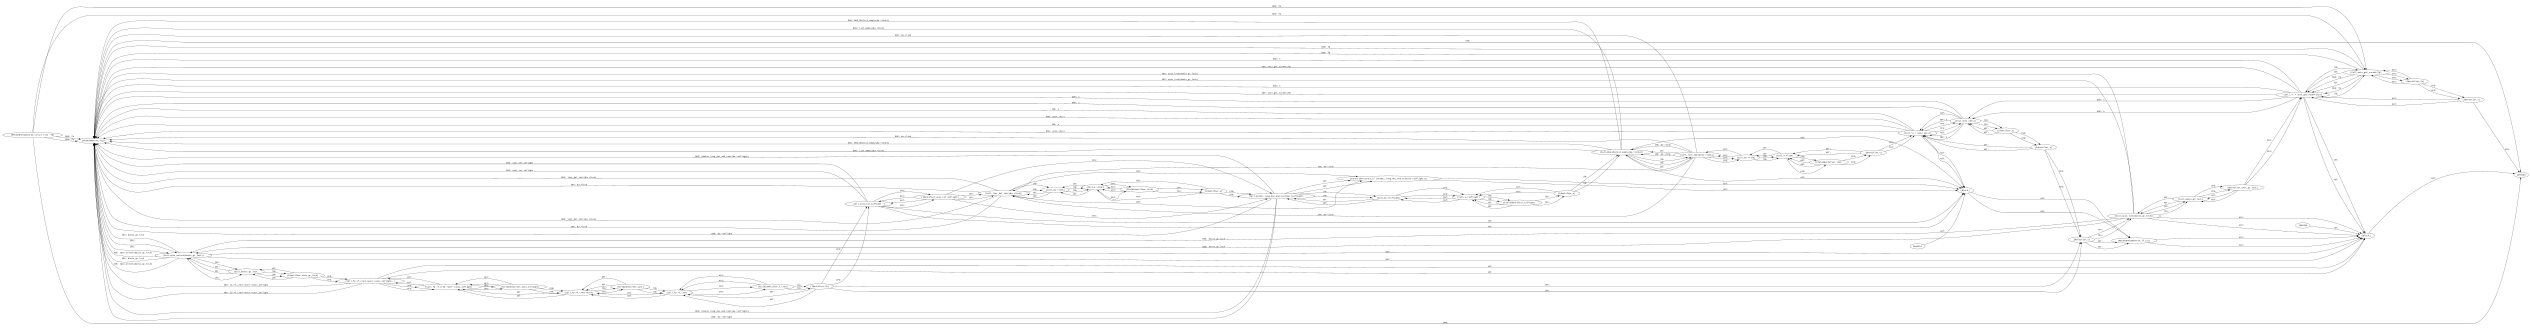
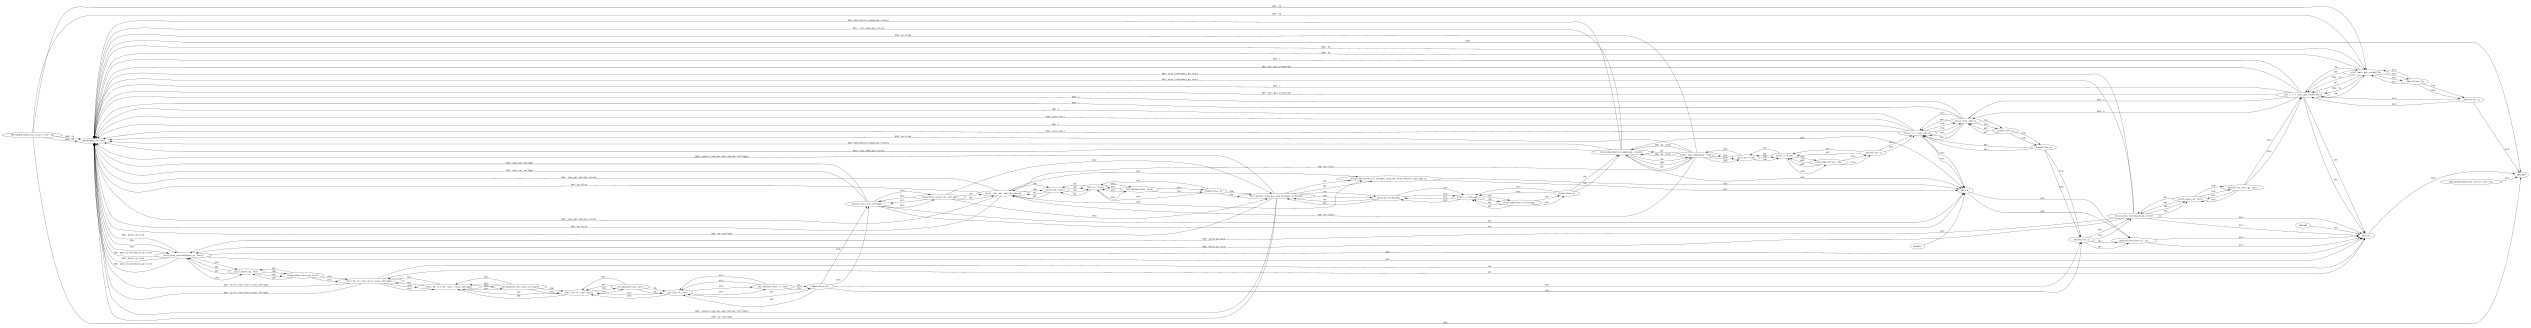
none -> (2471, 182)
(869, 204) -> (869, 204)
(2134, 241) -> (2134, 241)
